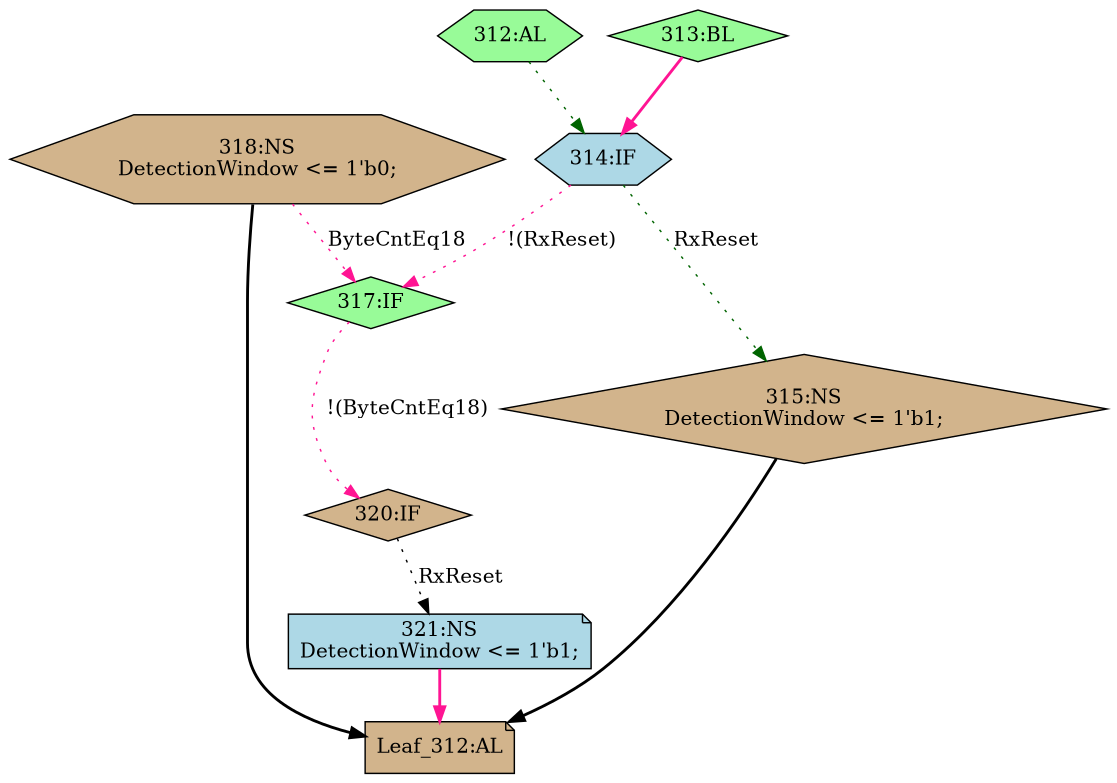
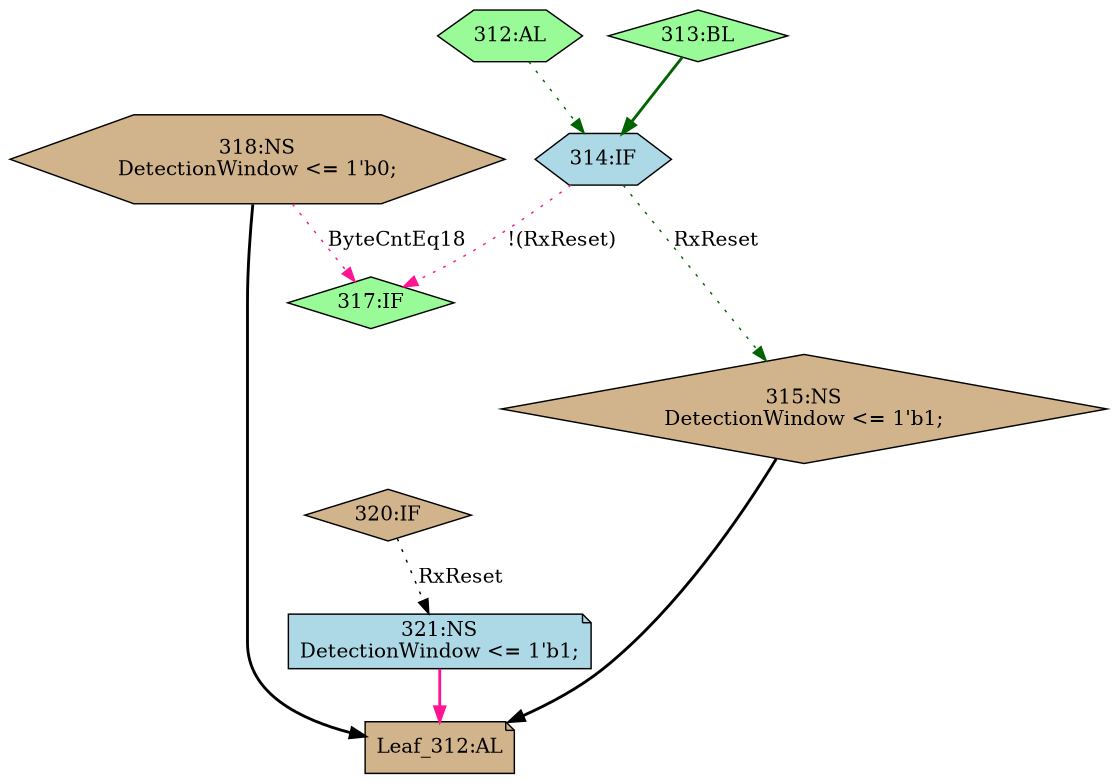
(657, 89) -> (657, 89)
(313, 406) -> none
